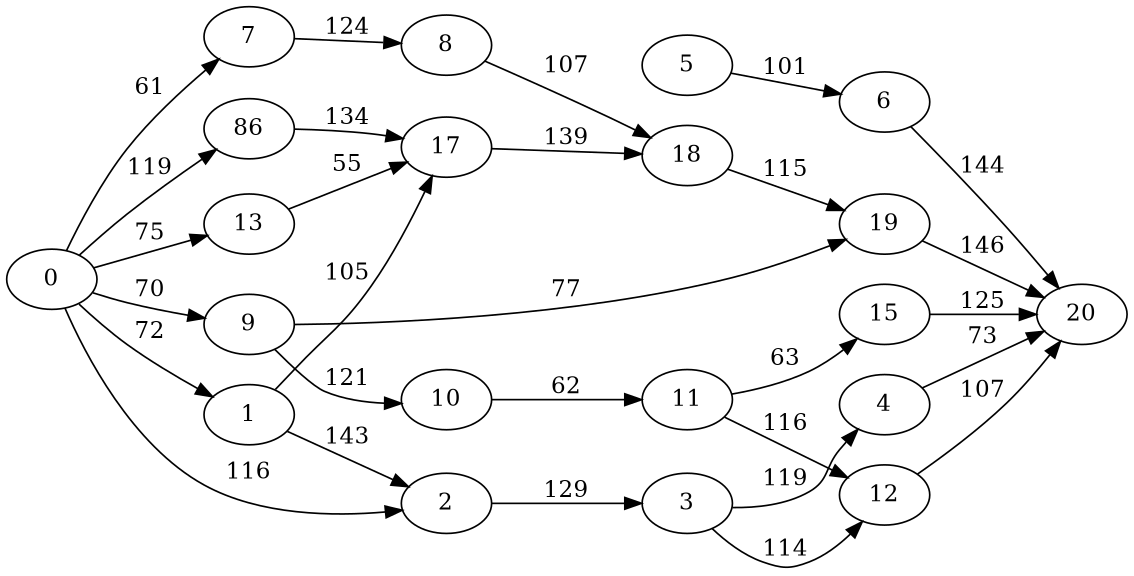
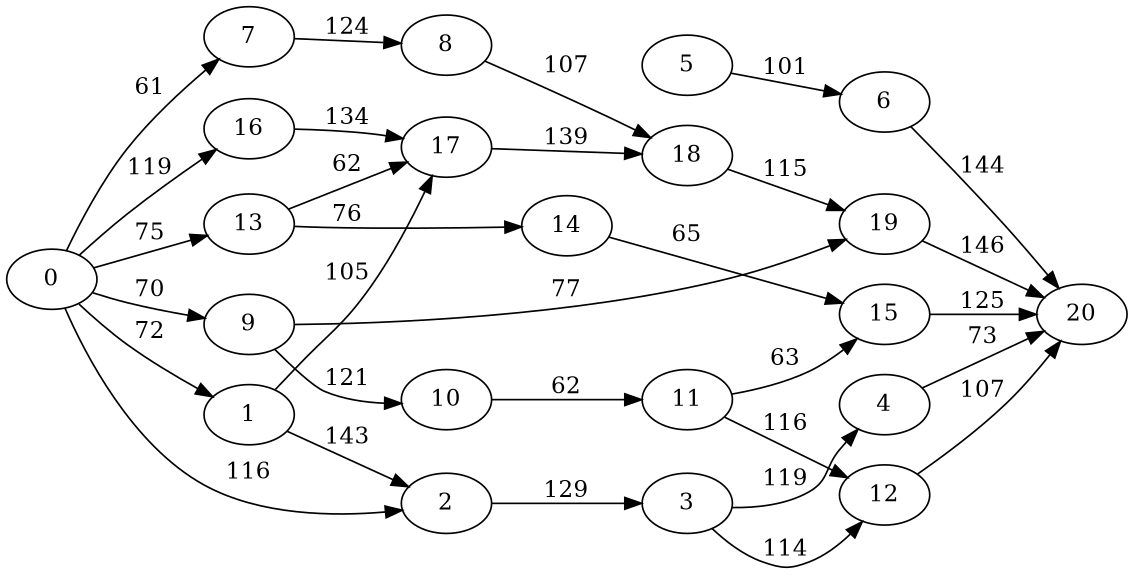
(249, 129) -> (249, 129)
(348, 165) -> (348, 165)
none -> (567, 226)
